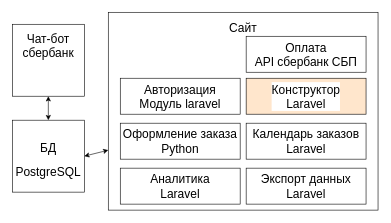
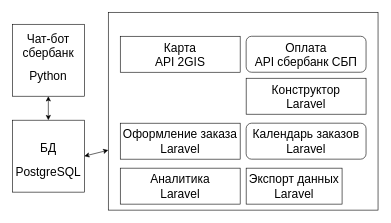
(243, 27) -> none
none -> (180, 54)
(306, 54) -> (306, 54)
none -> (48, 75)
(180, 96) -> none
(306, 96) -> (306, 96)
(180, 141) -> (180, 141)
(306, 141) -> (306, 141)
(306, 186) -> (294, 186)
